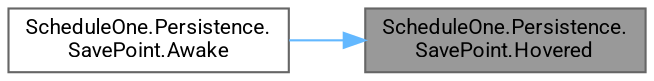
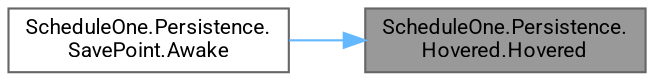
(505, 40) -> (505, 40)
